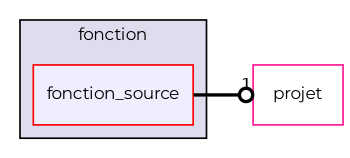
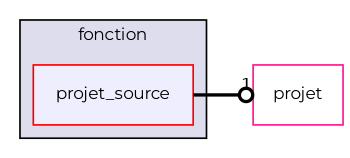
(113, 95) -> (113, 95)
